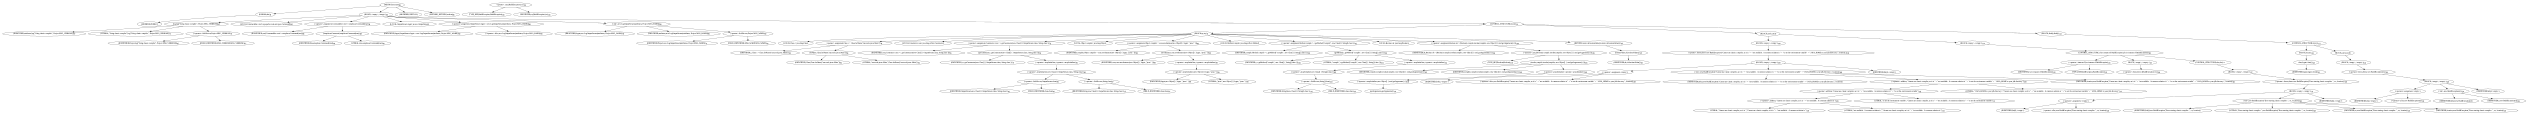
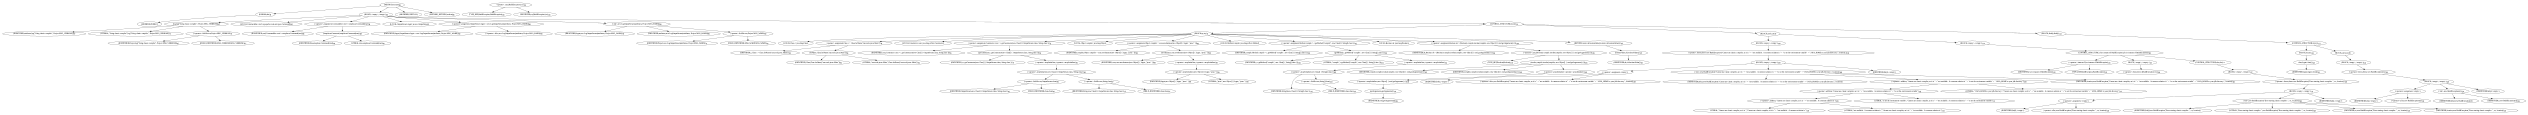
(1305, 86) -> (1294, 79)
none -> (1383, 101)
